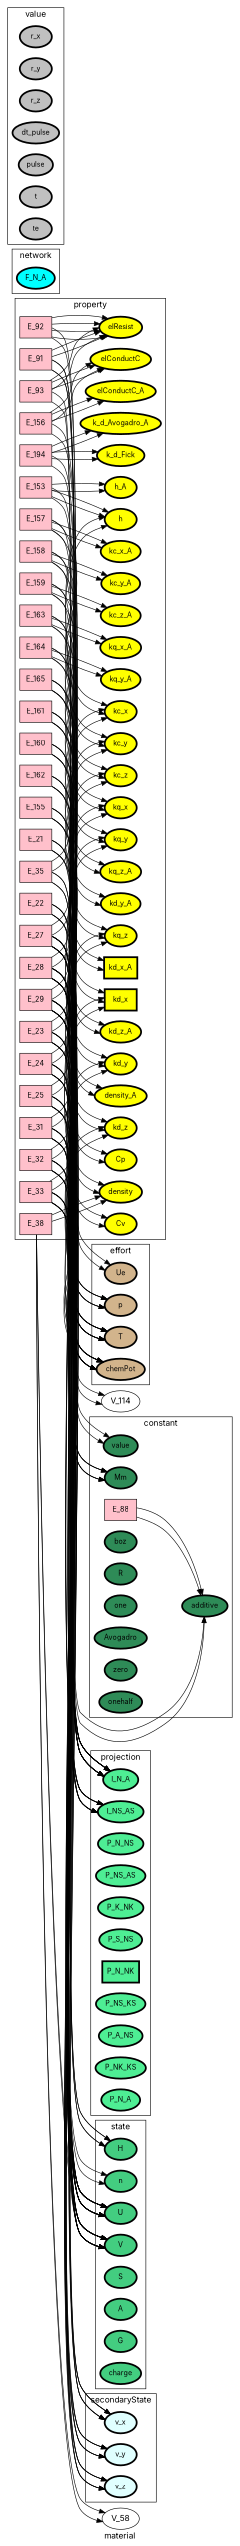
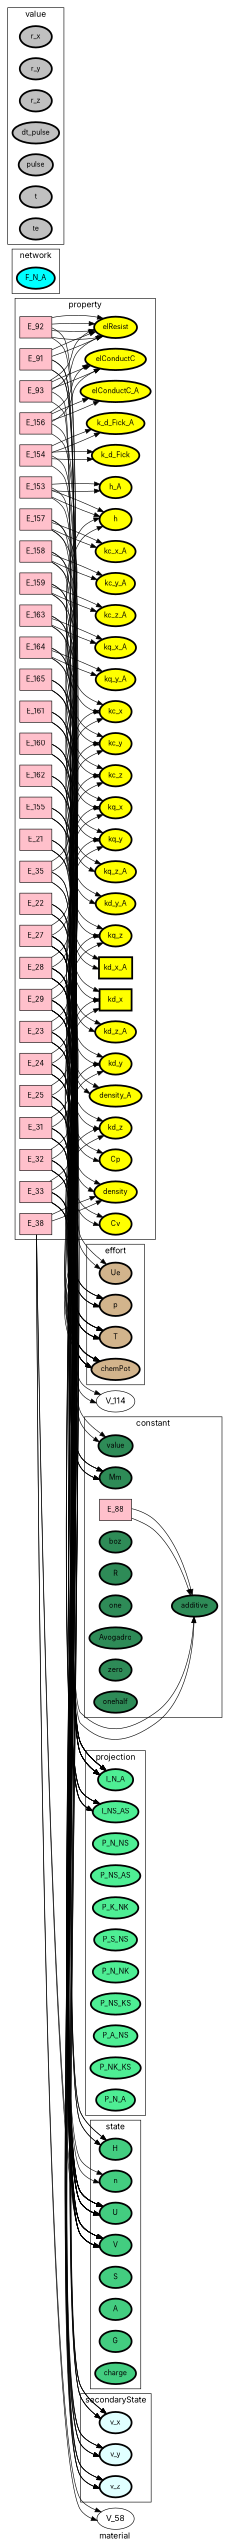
(121, 423) -> (116, 423)
(36, 455) -> (36, 455)
(121, 1972) -> (116, 1972)
